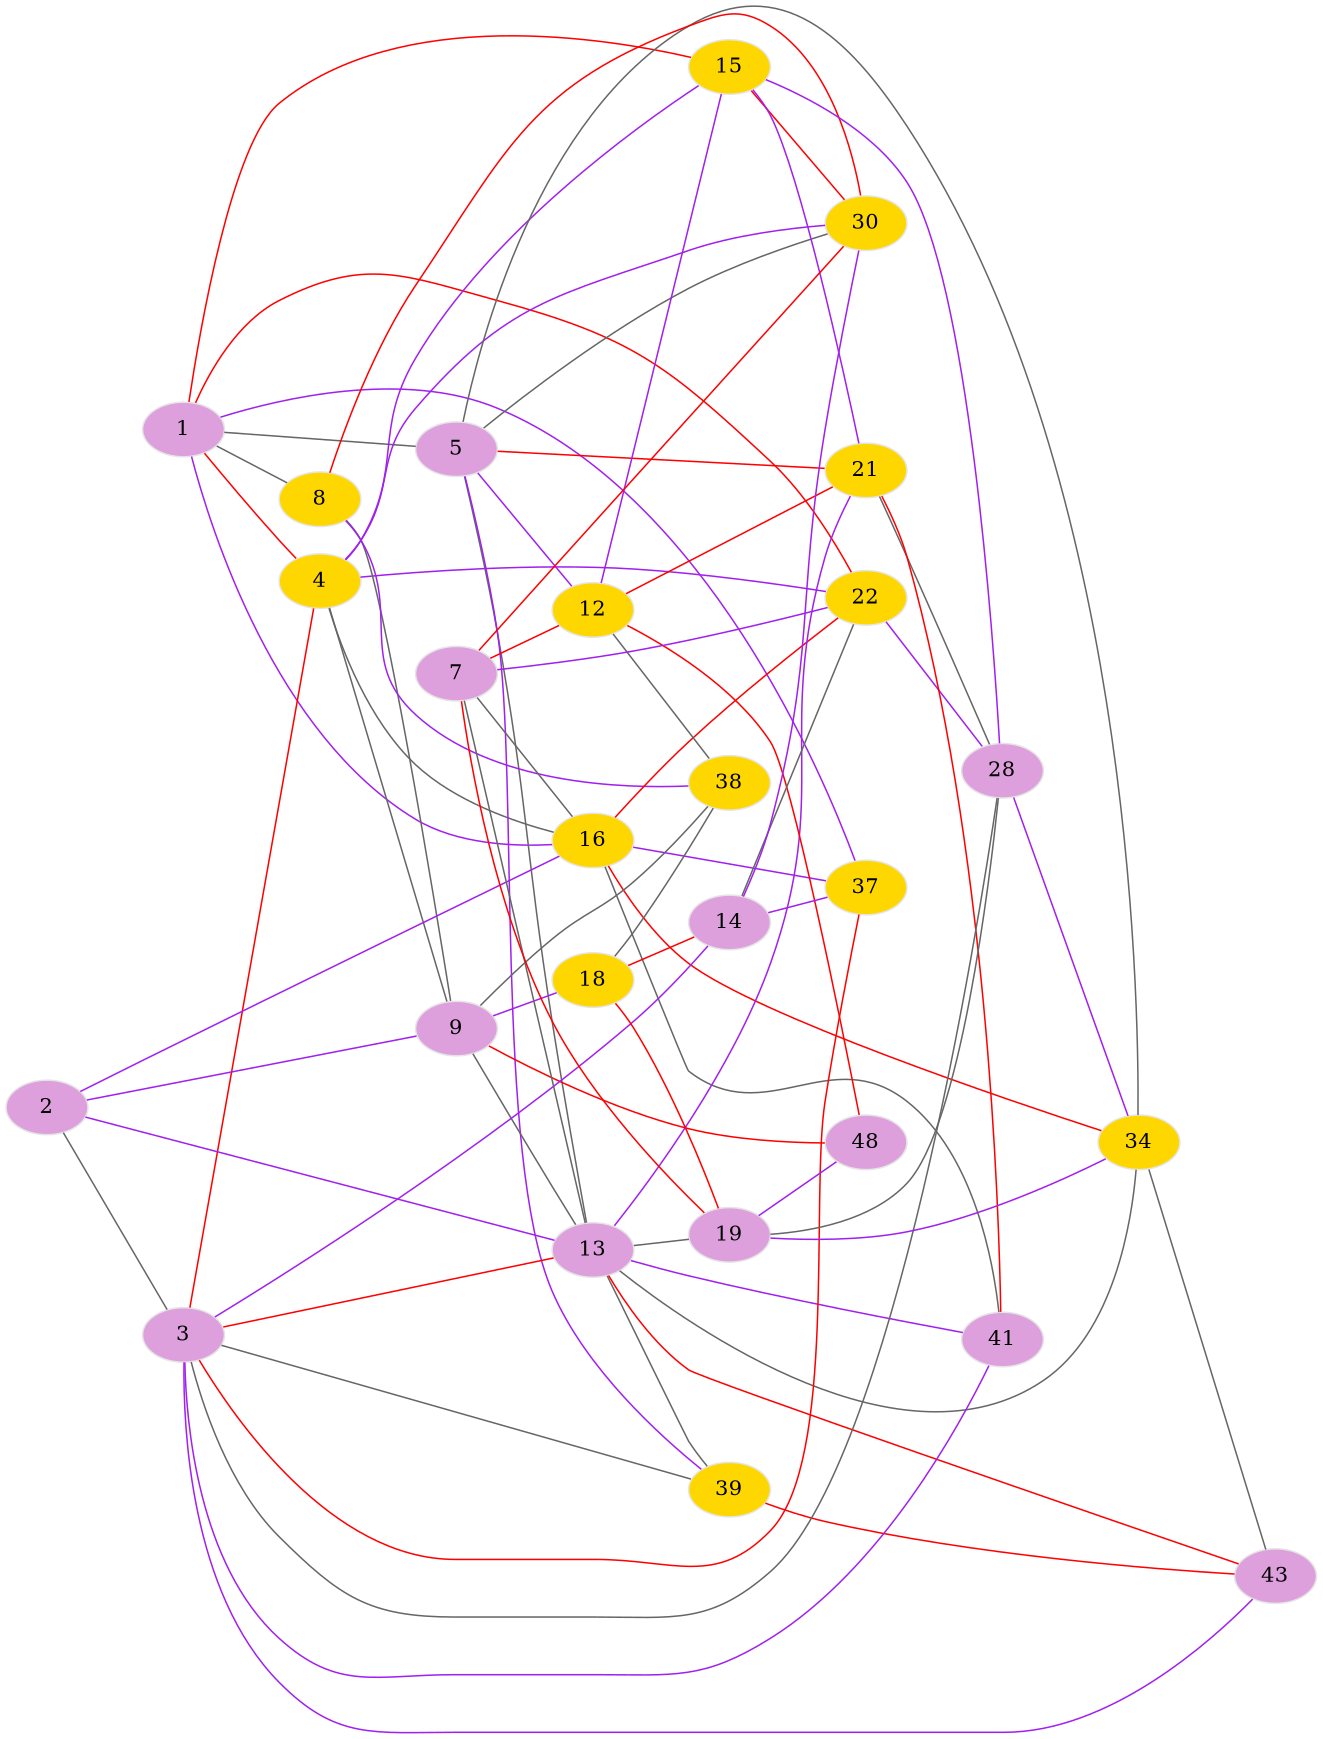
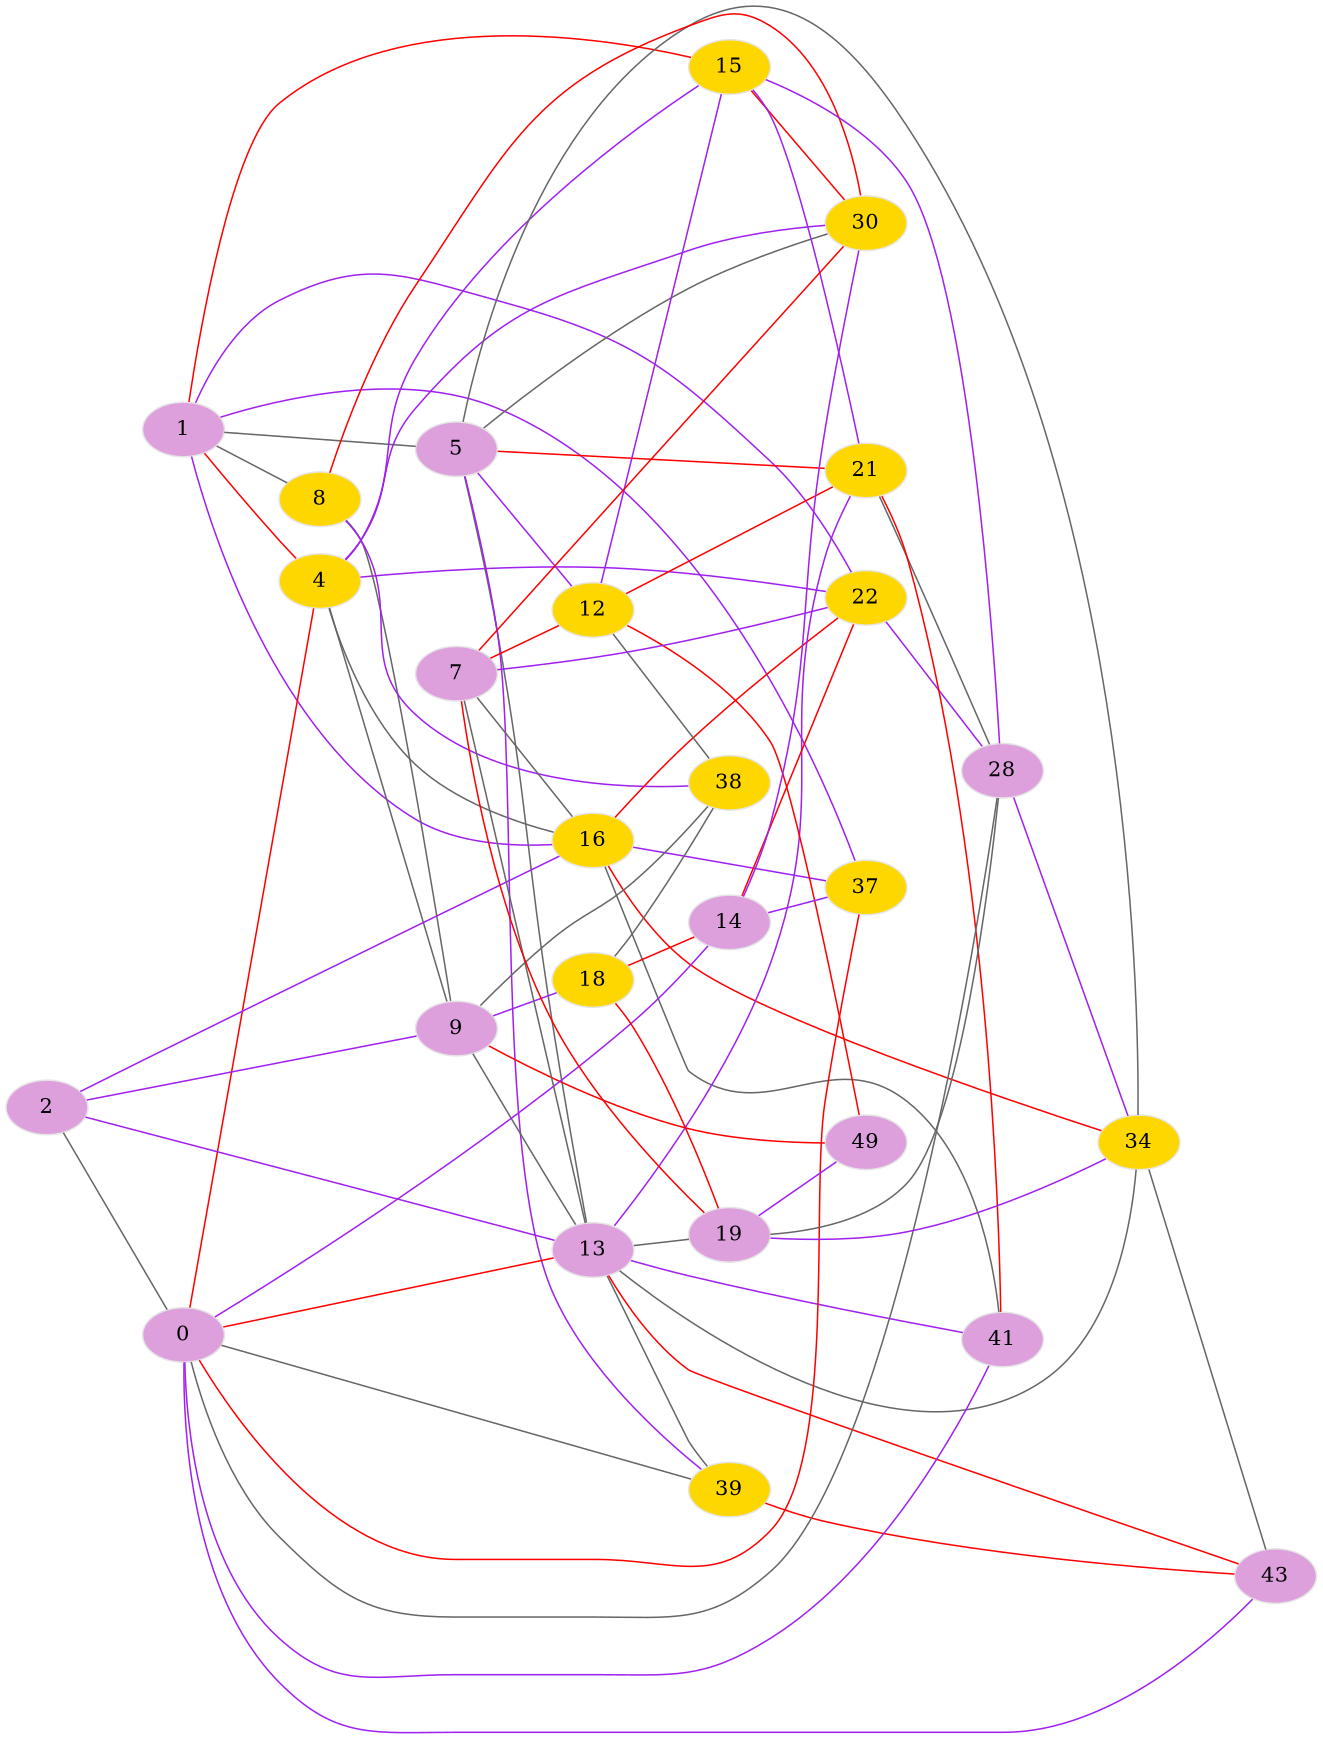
(545, 314) -> (545, 314)
(792, 774) -> (792, 774)
(866, 1142) -> (866, 1142)
(184, 1335) -> (184, 1335)
